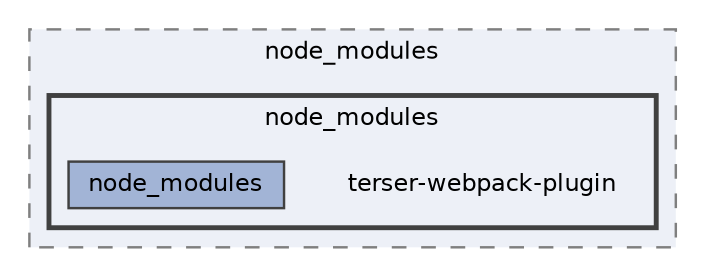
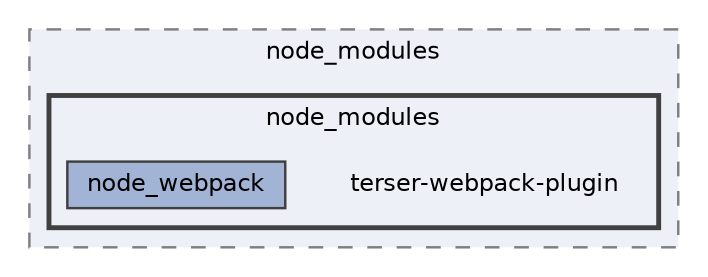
(176, 185) -> (176, 185)
